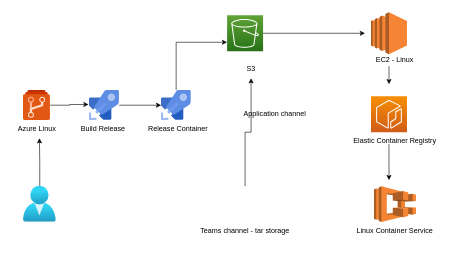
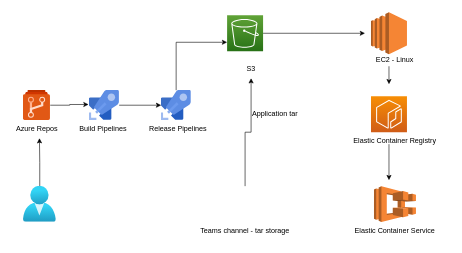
(275, 114) -> (275, 114)
(37, 129) -> (37, 129)
(104, 129) -> (104, 129)
(179, 129) -> (179, 129)
(395, 231) -> (395, 231)
